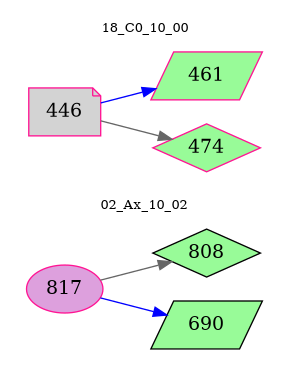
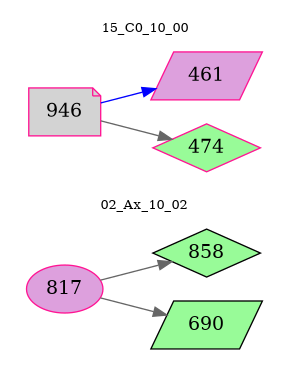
(146, 29) -> (146, 29)
(207, 76) -> (207, 76)
(65, 112) -> (65, 112)
(207, 253) -> (207, 253)
(127, 305) -> (127, 305)
